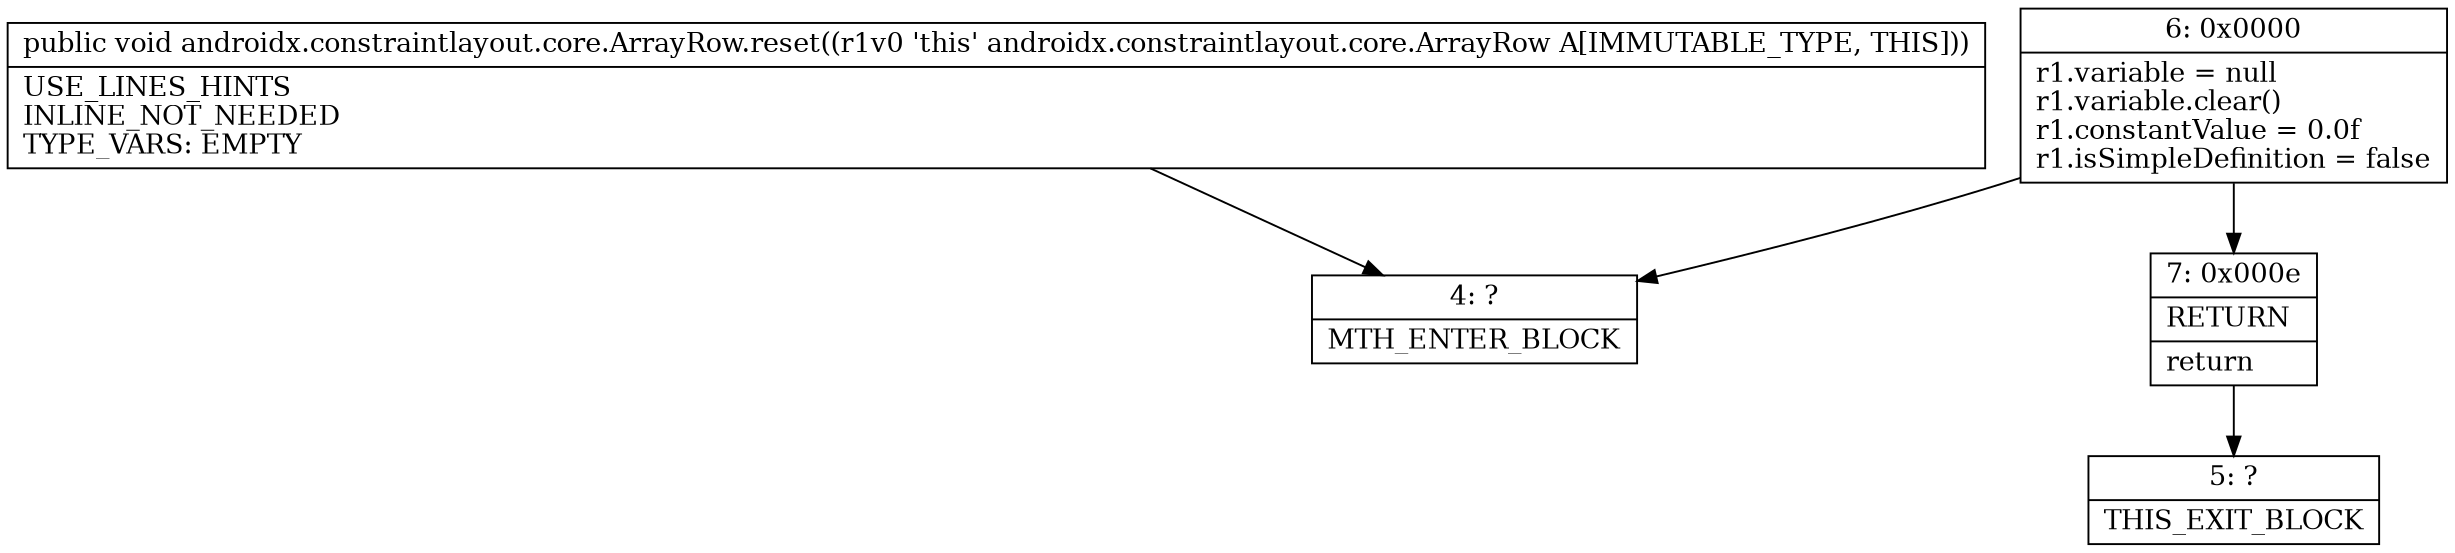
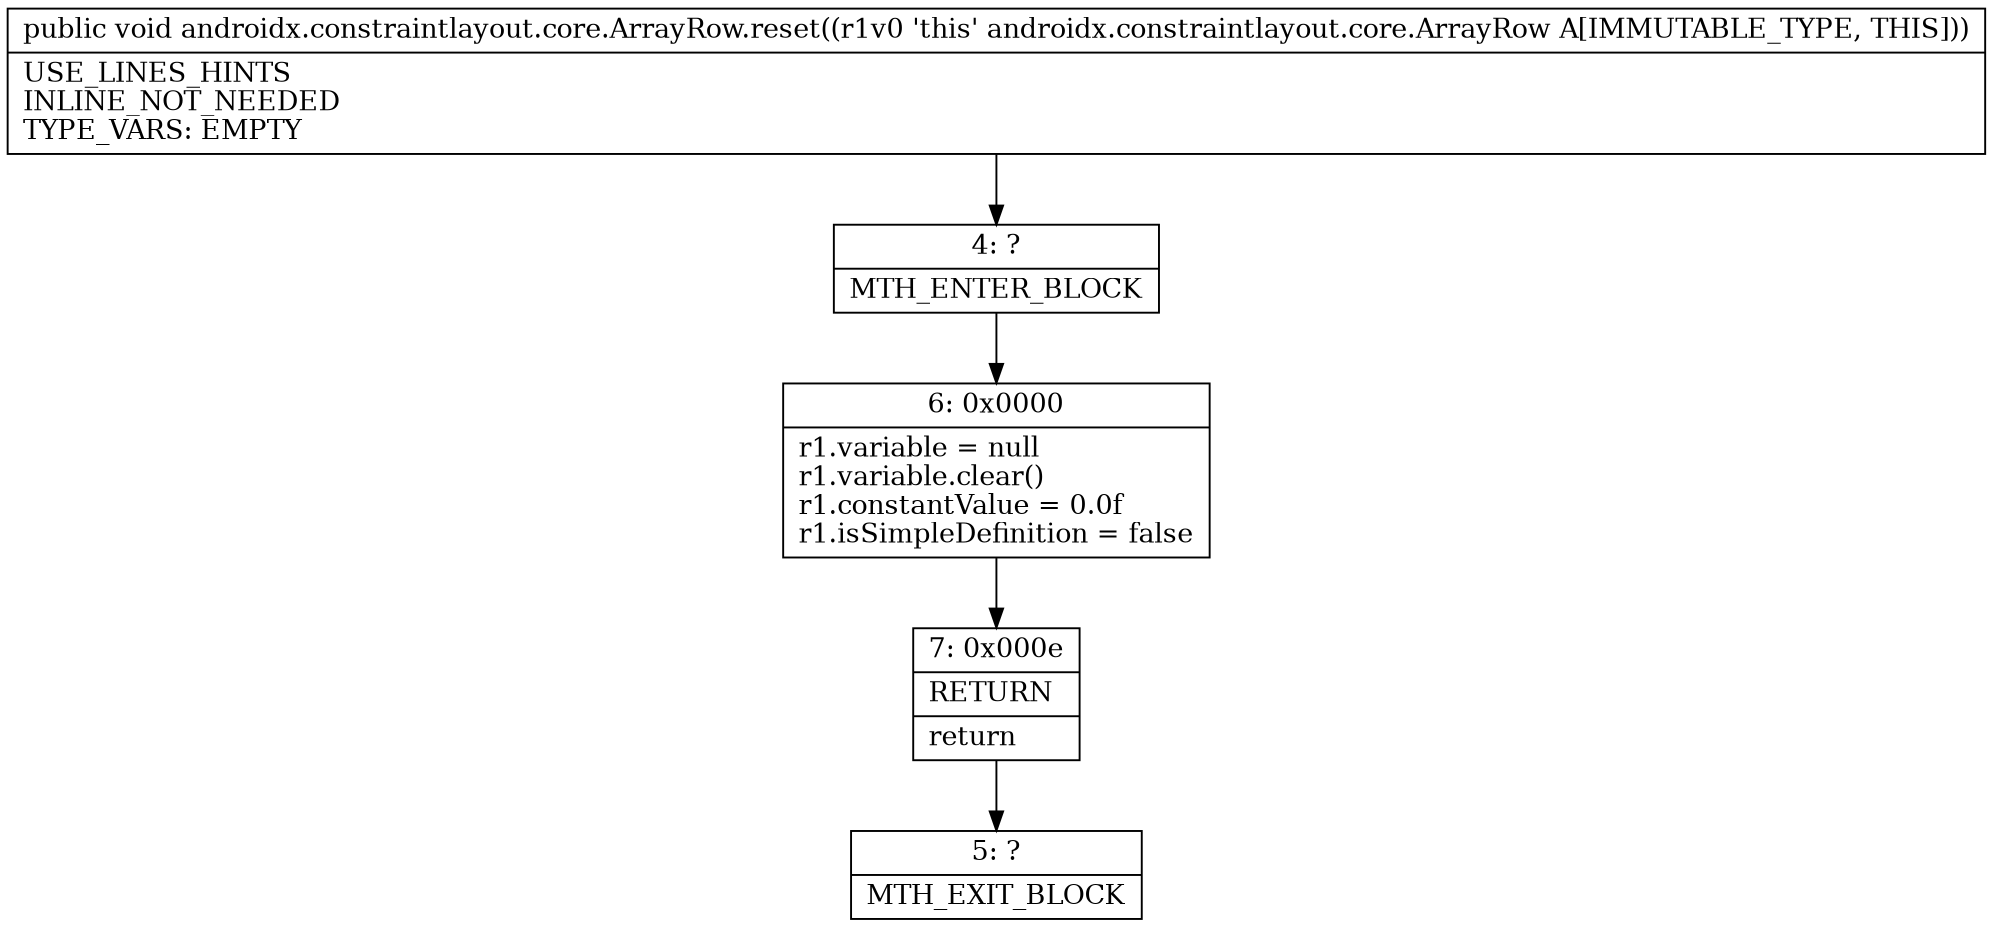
(1839, 230) -> (996, 338)
(2234, 521) -> (996, 896)
